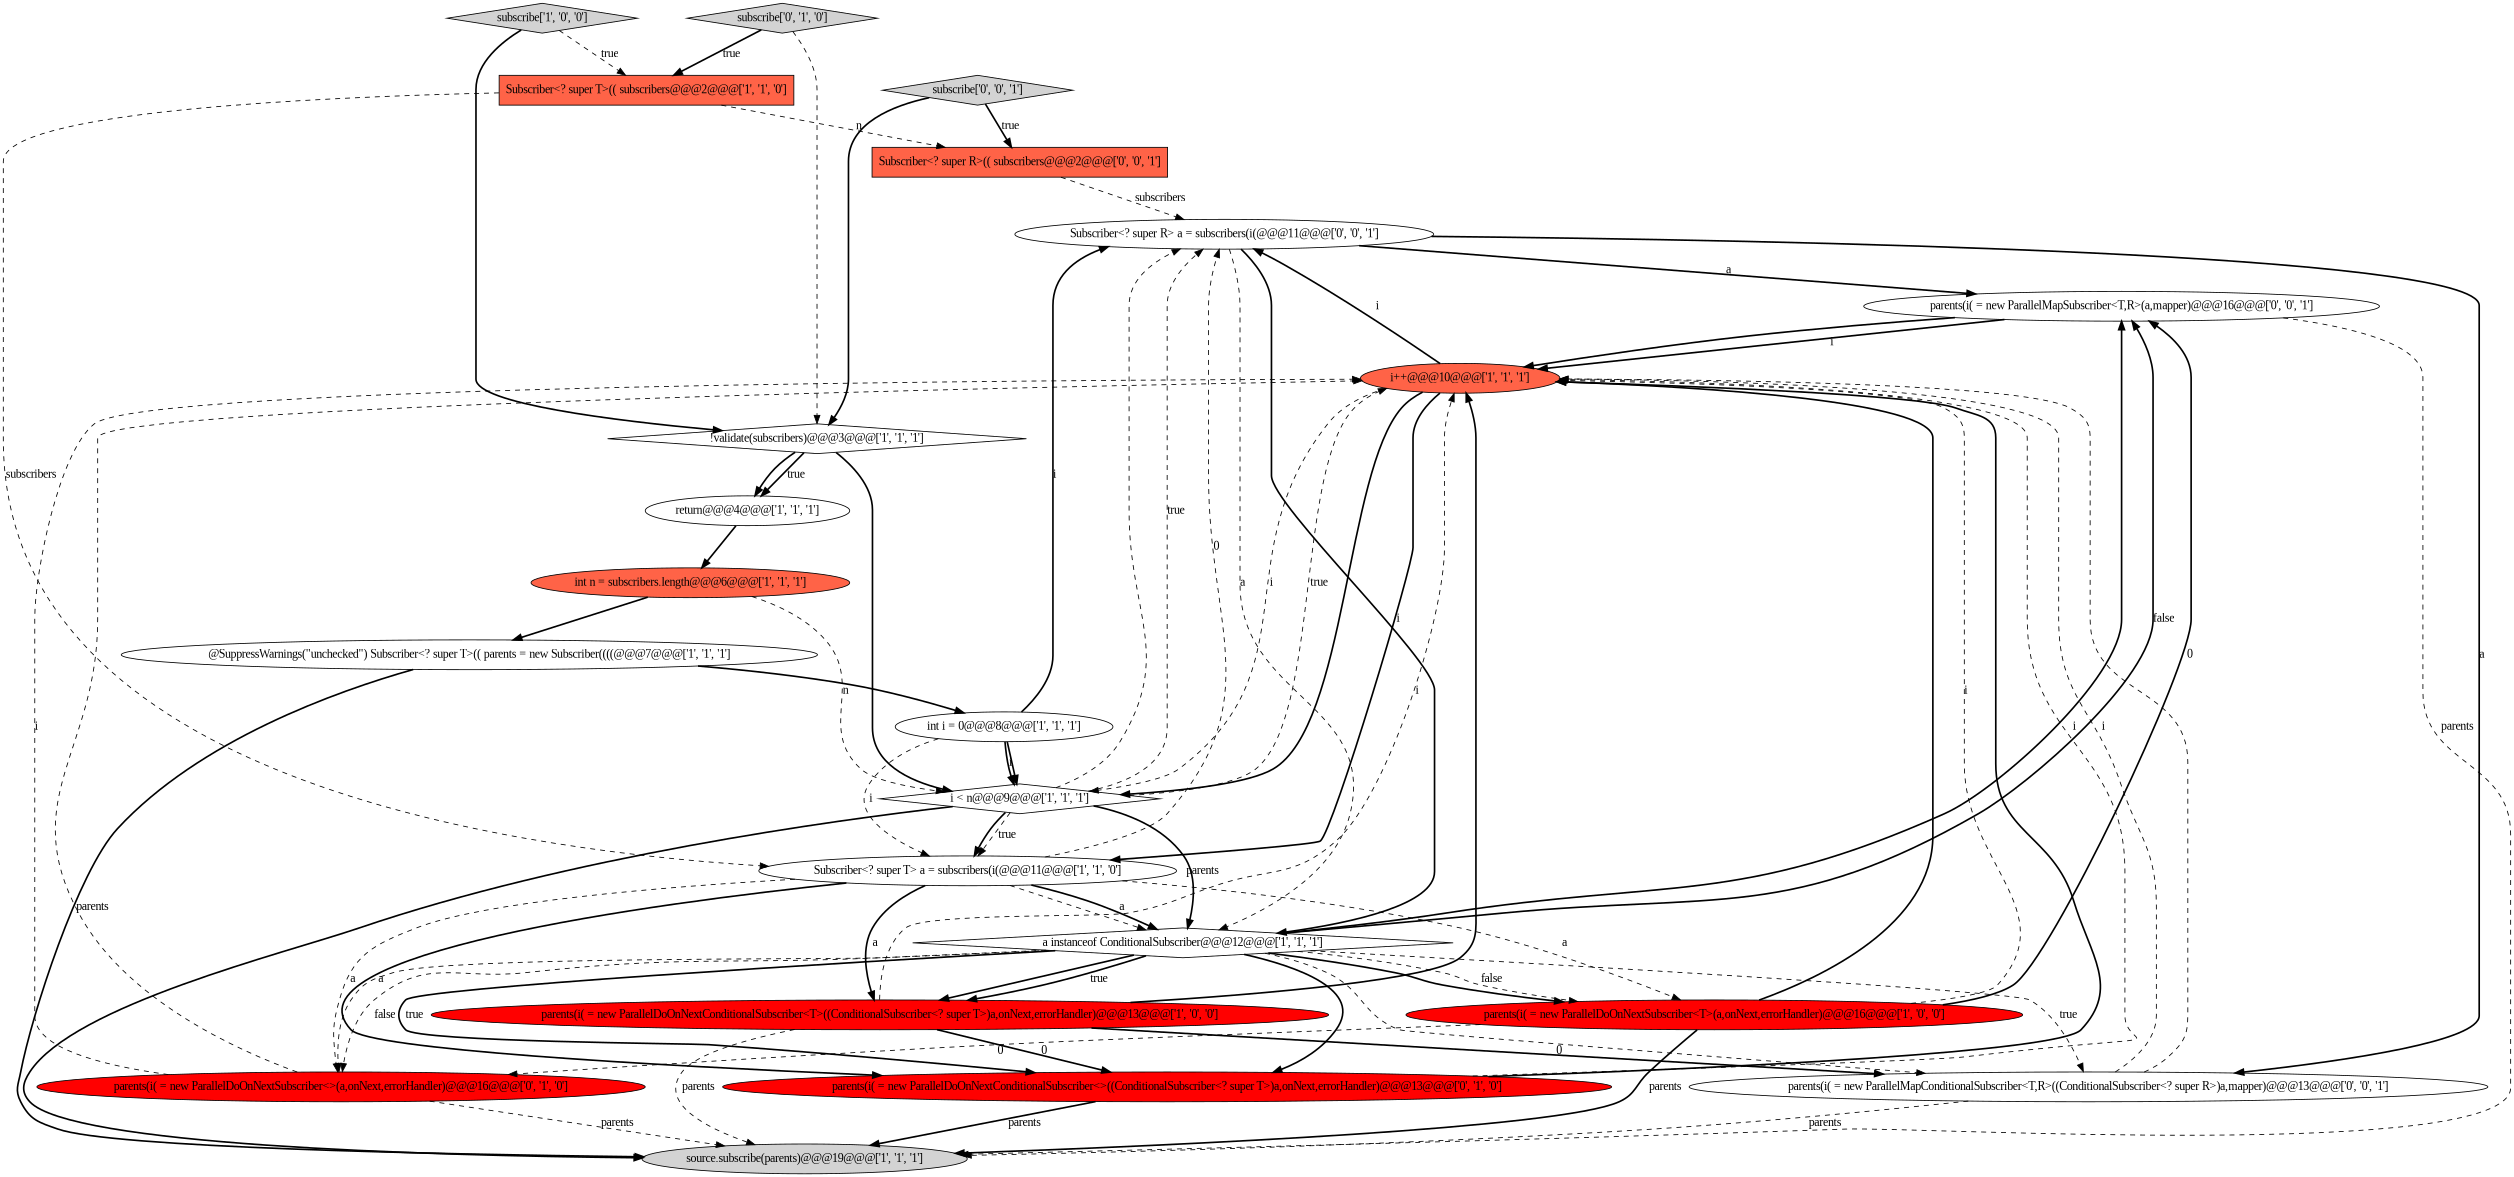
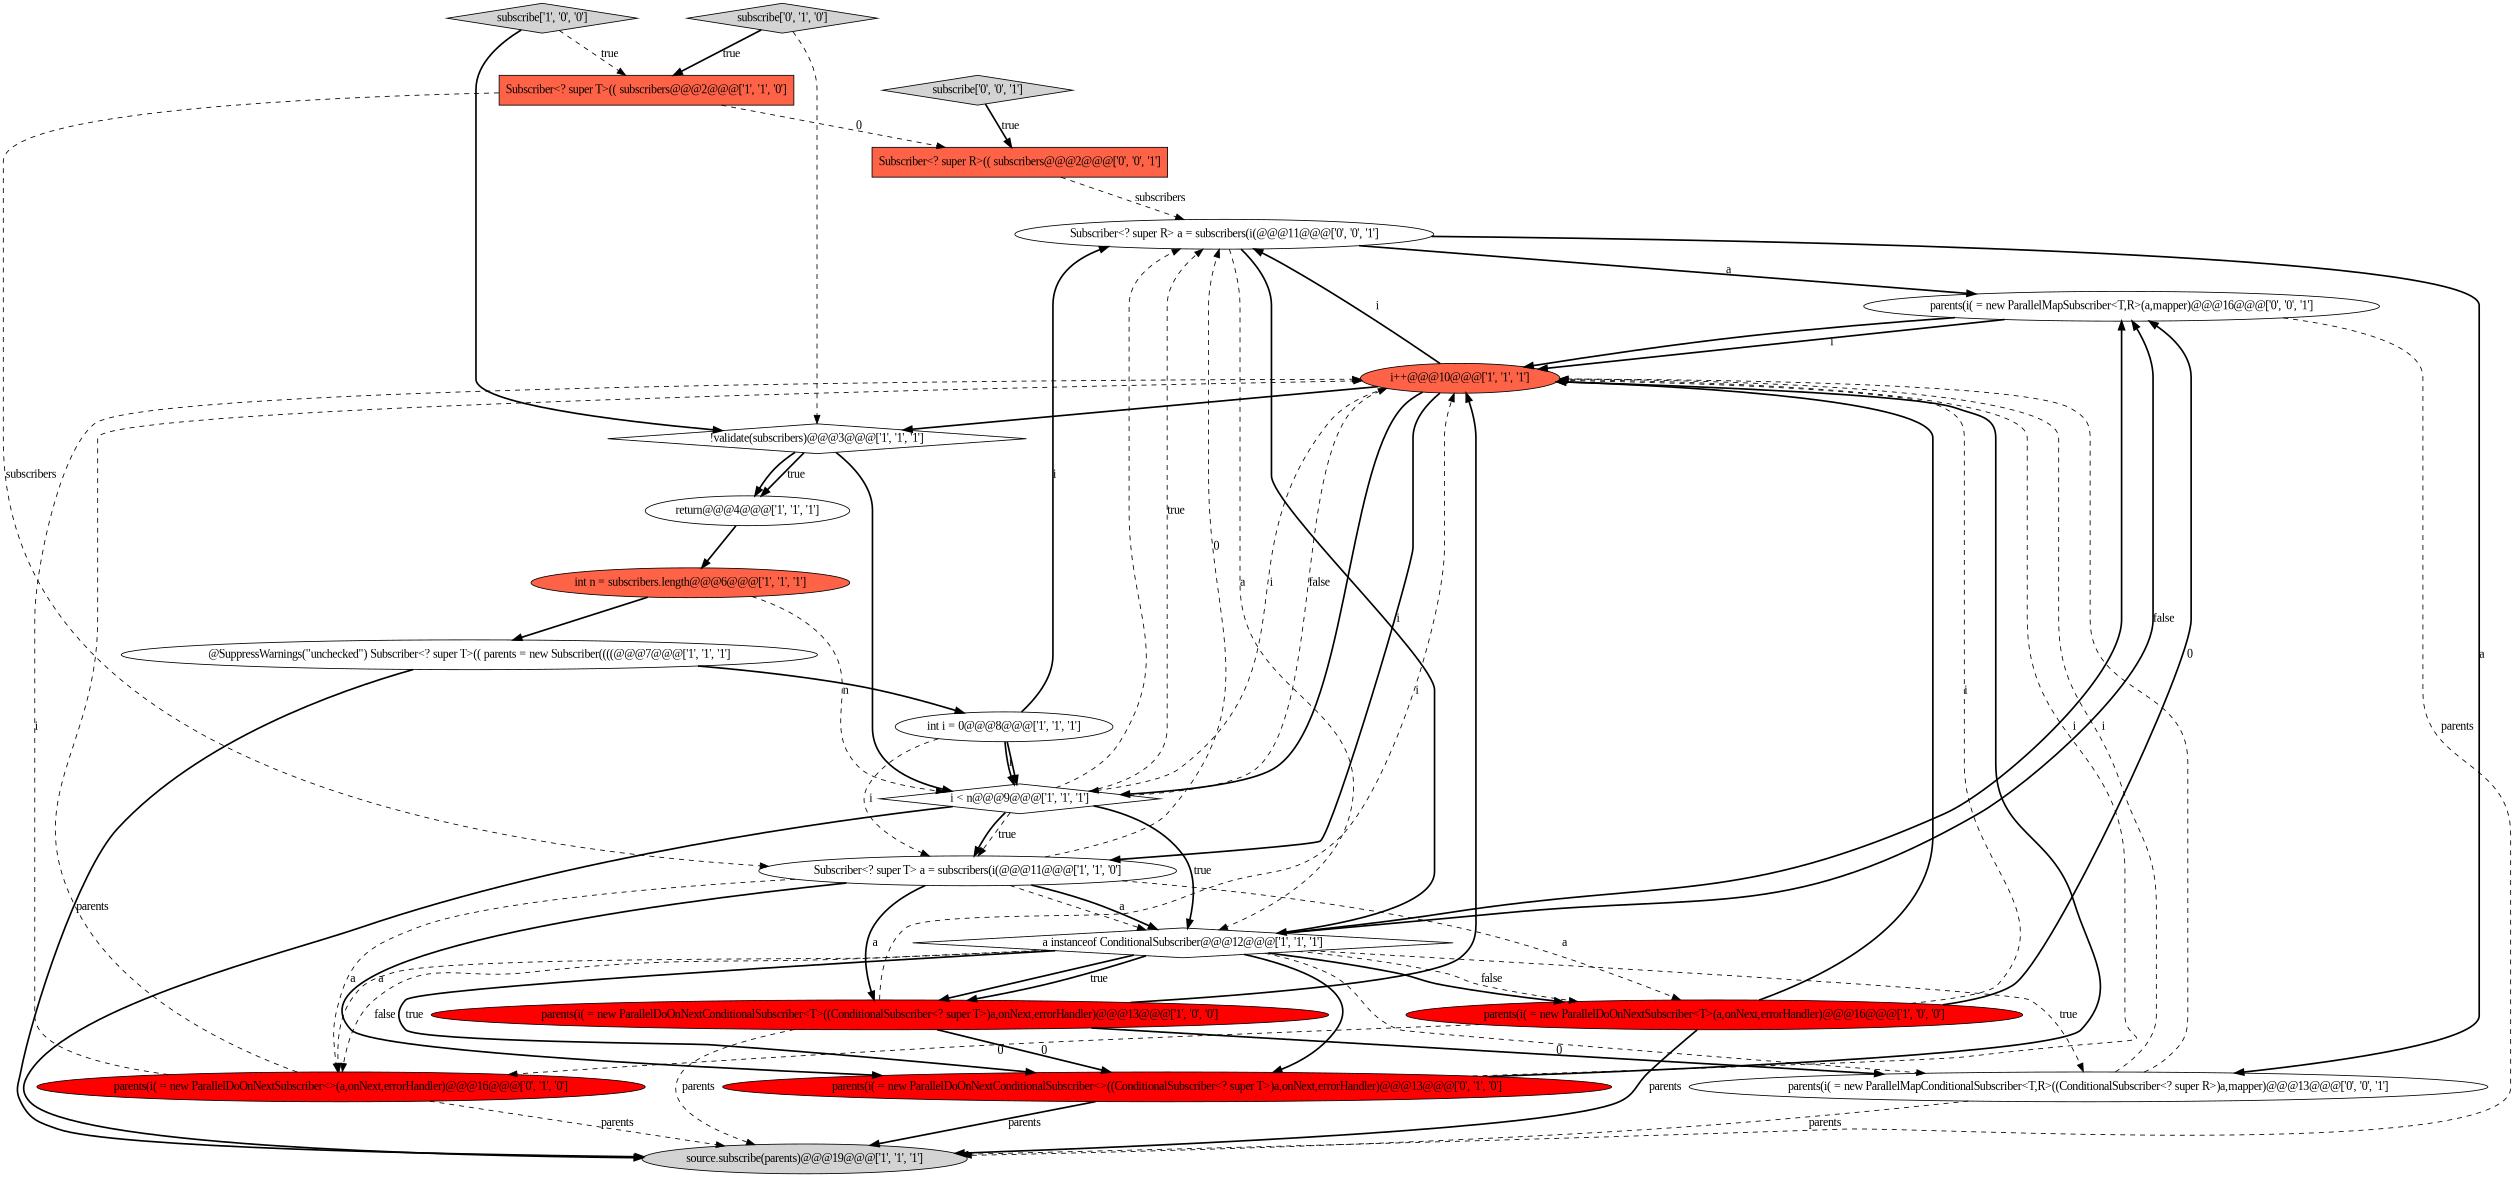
(859, 126) -> (859, 126)
(848, 236) -> (1145, 408)
(1319, 583) -> (1319, 583)
(1203, 871) -> (1203, 871)
